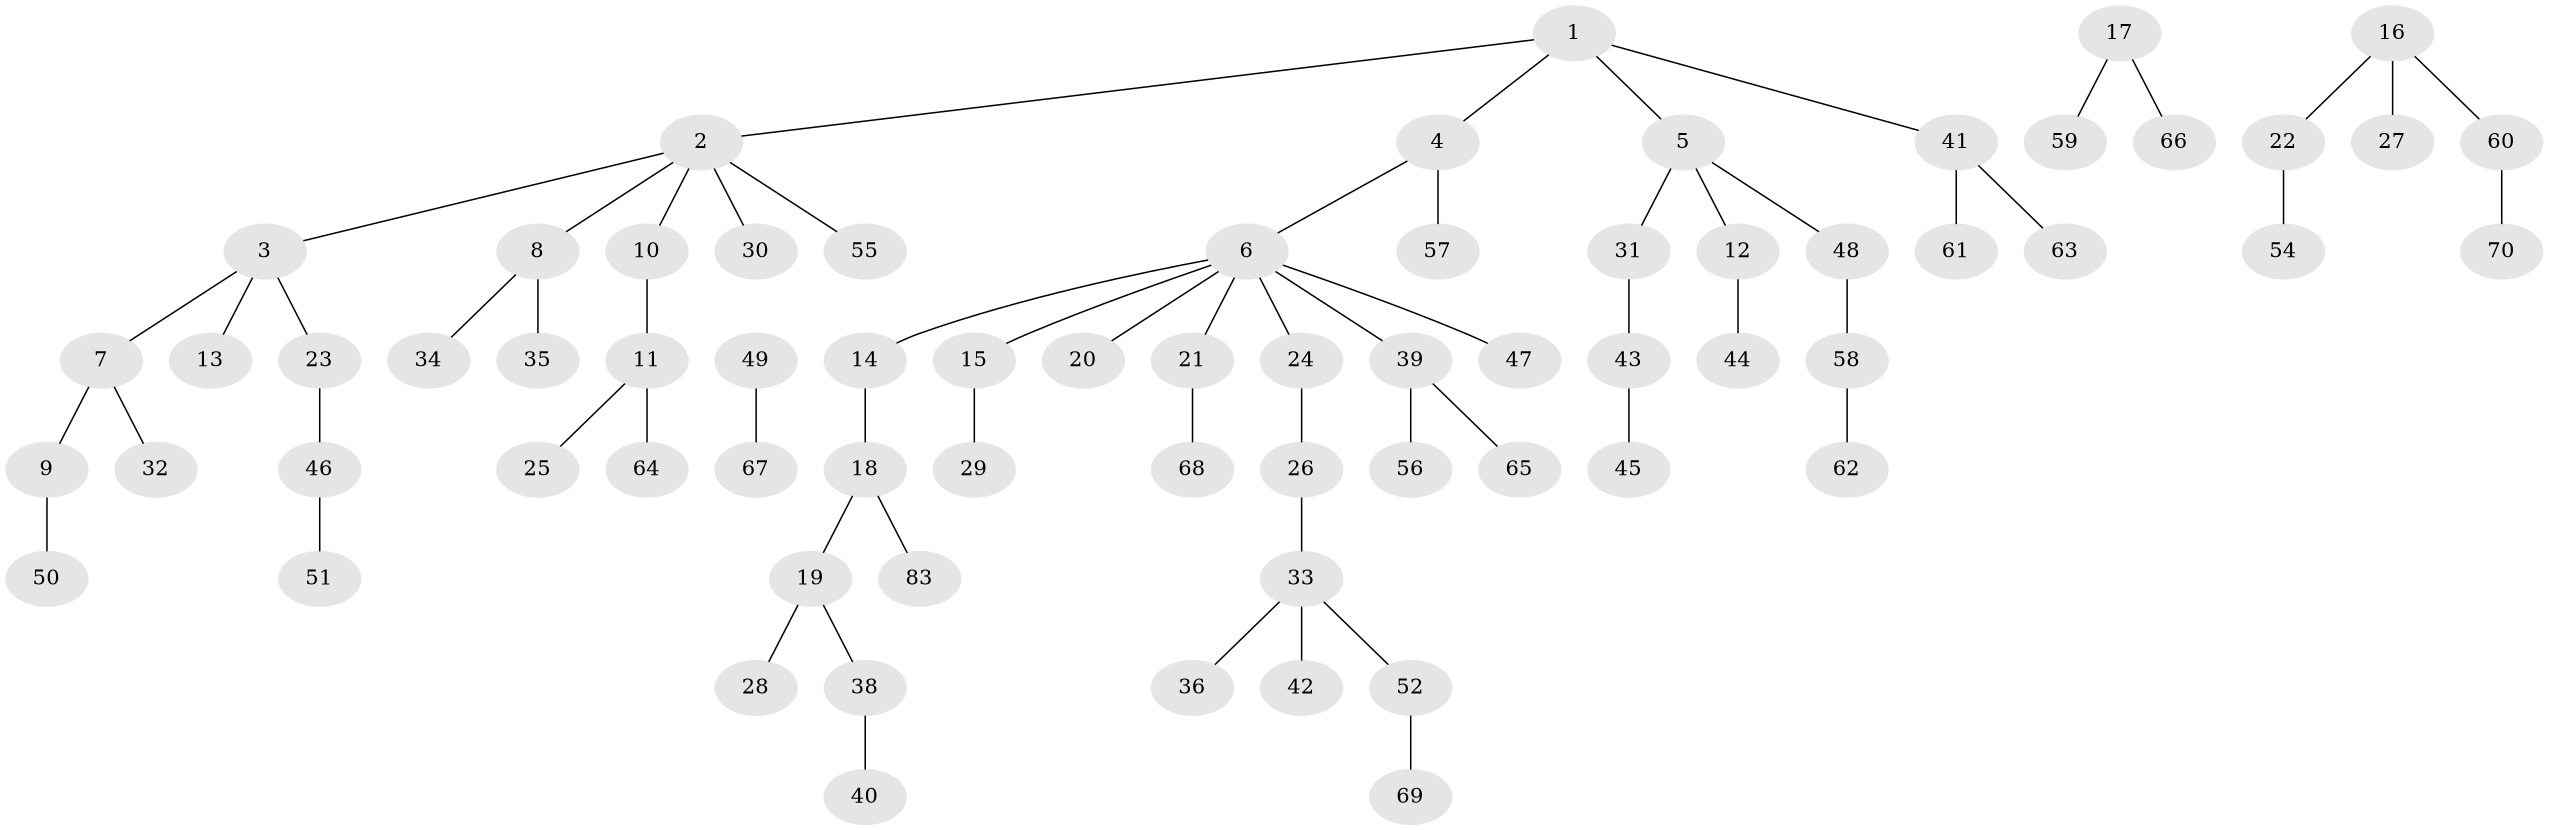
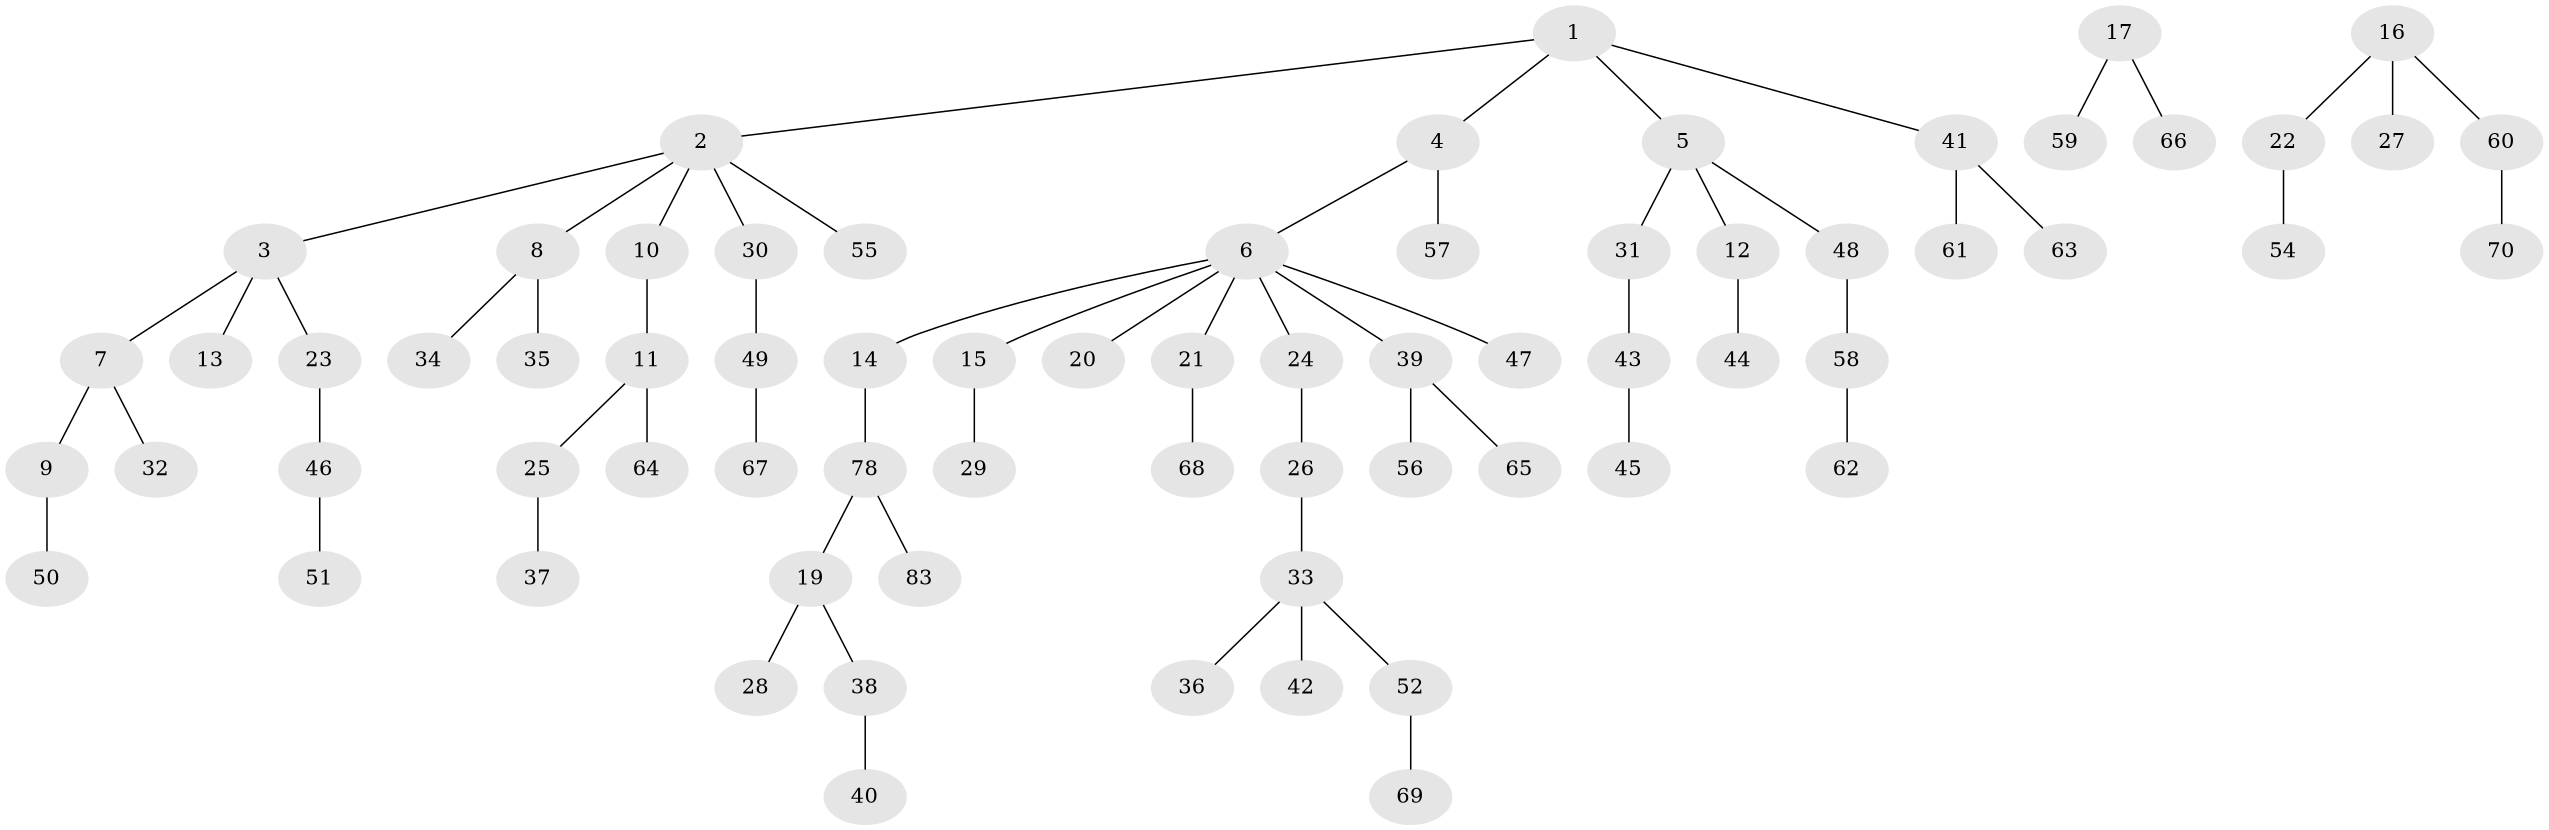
none -> (756, 306)
(865, 470) -> (865, 470)
none -> (538, 579)
